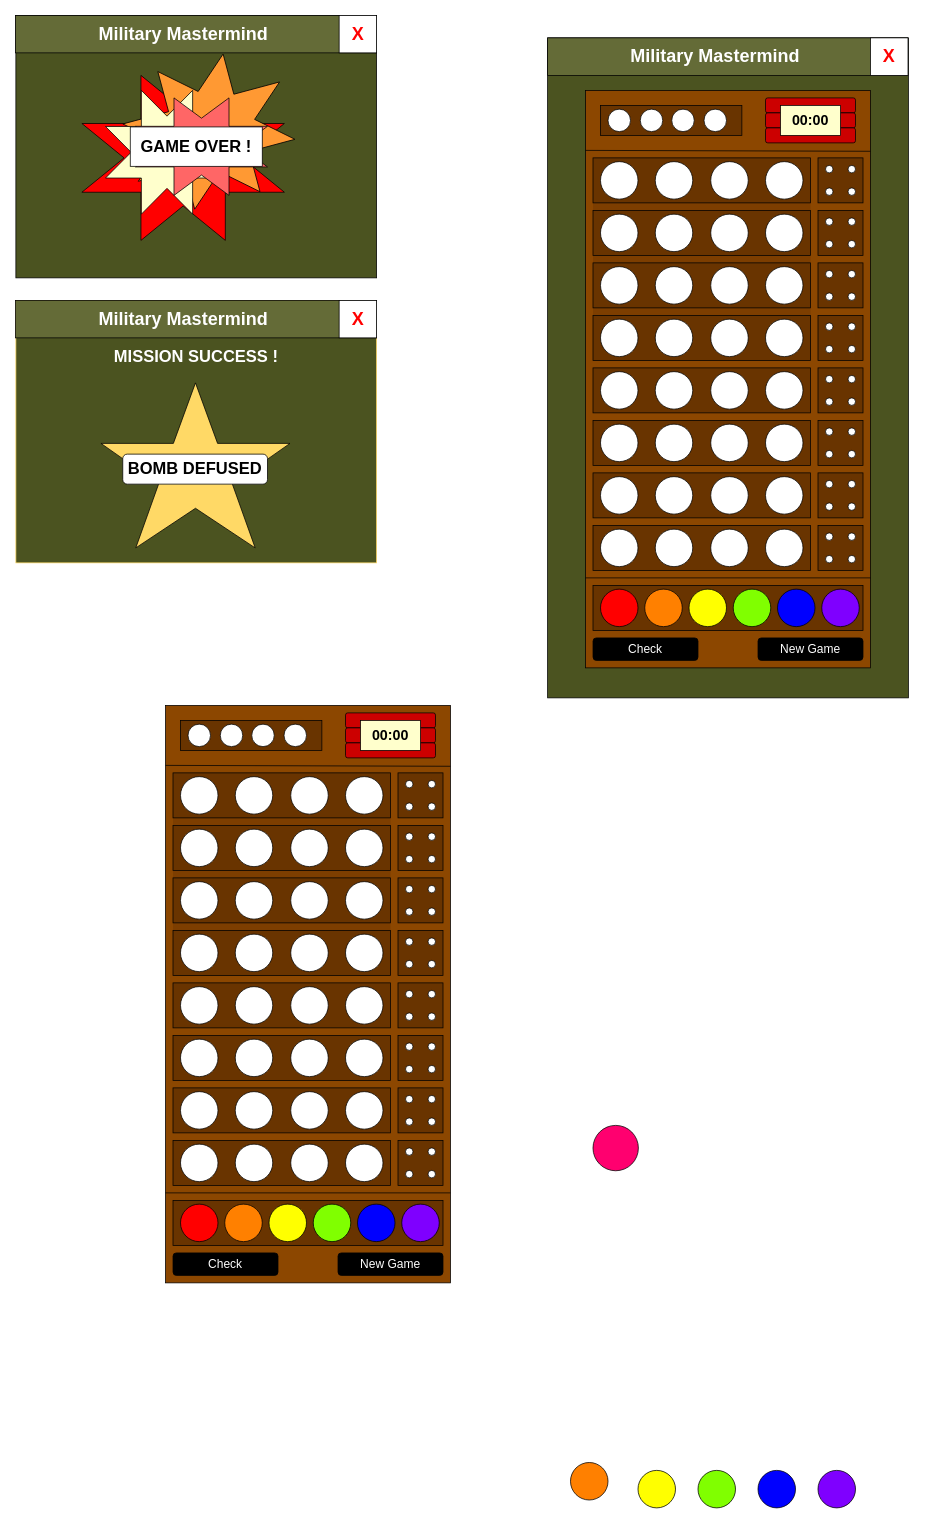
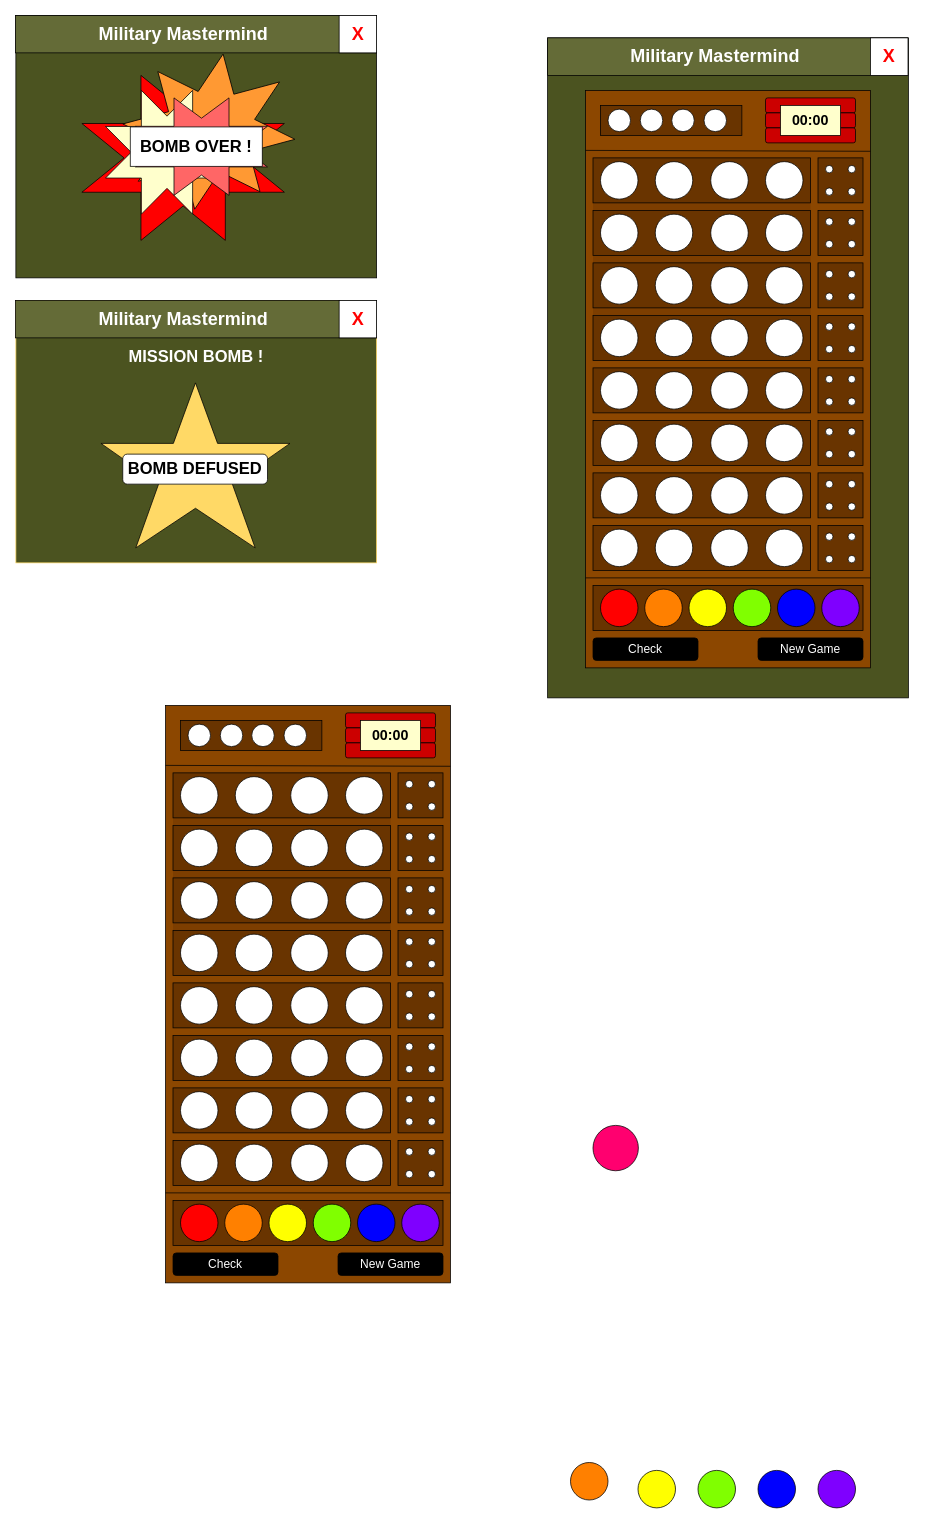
(196, 147) -> (196, 147)
(196, 357) -> (196, 357)
